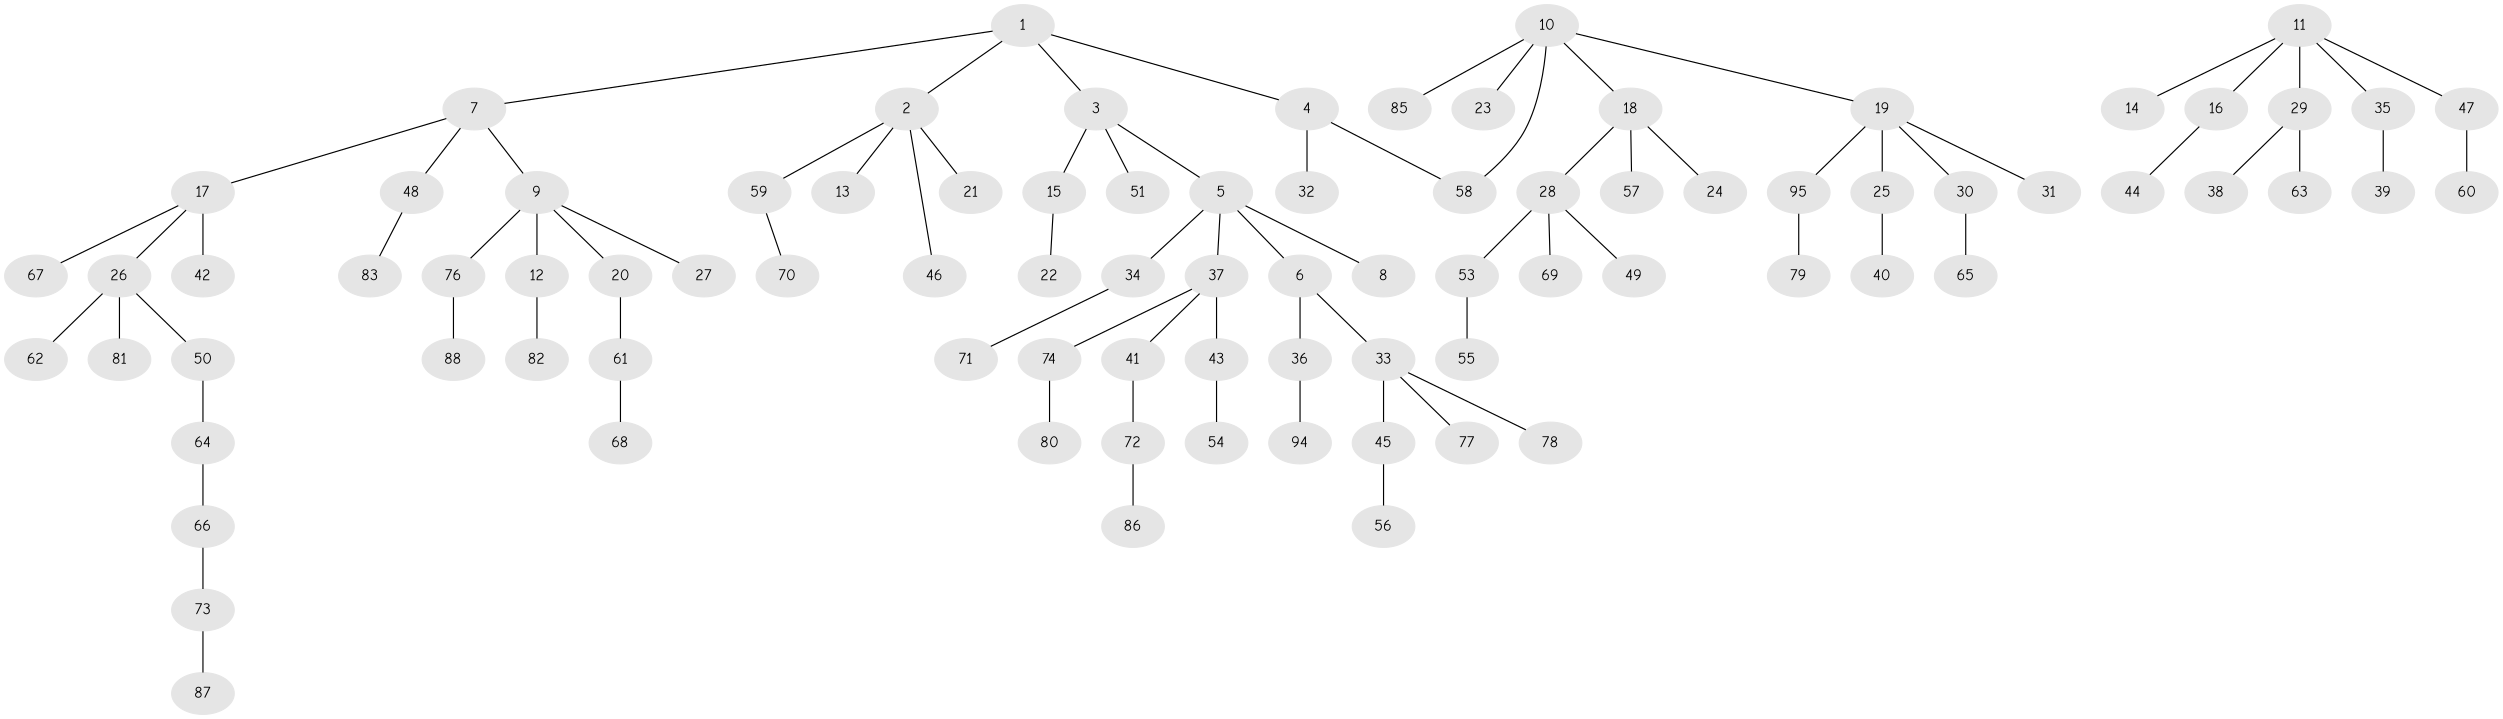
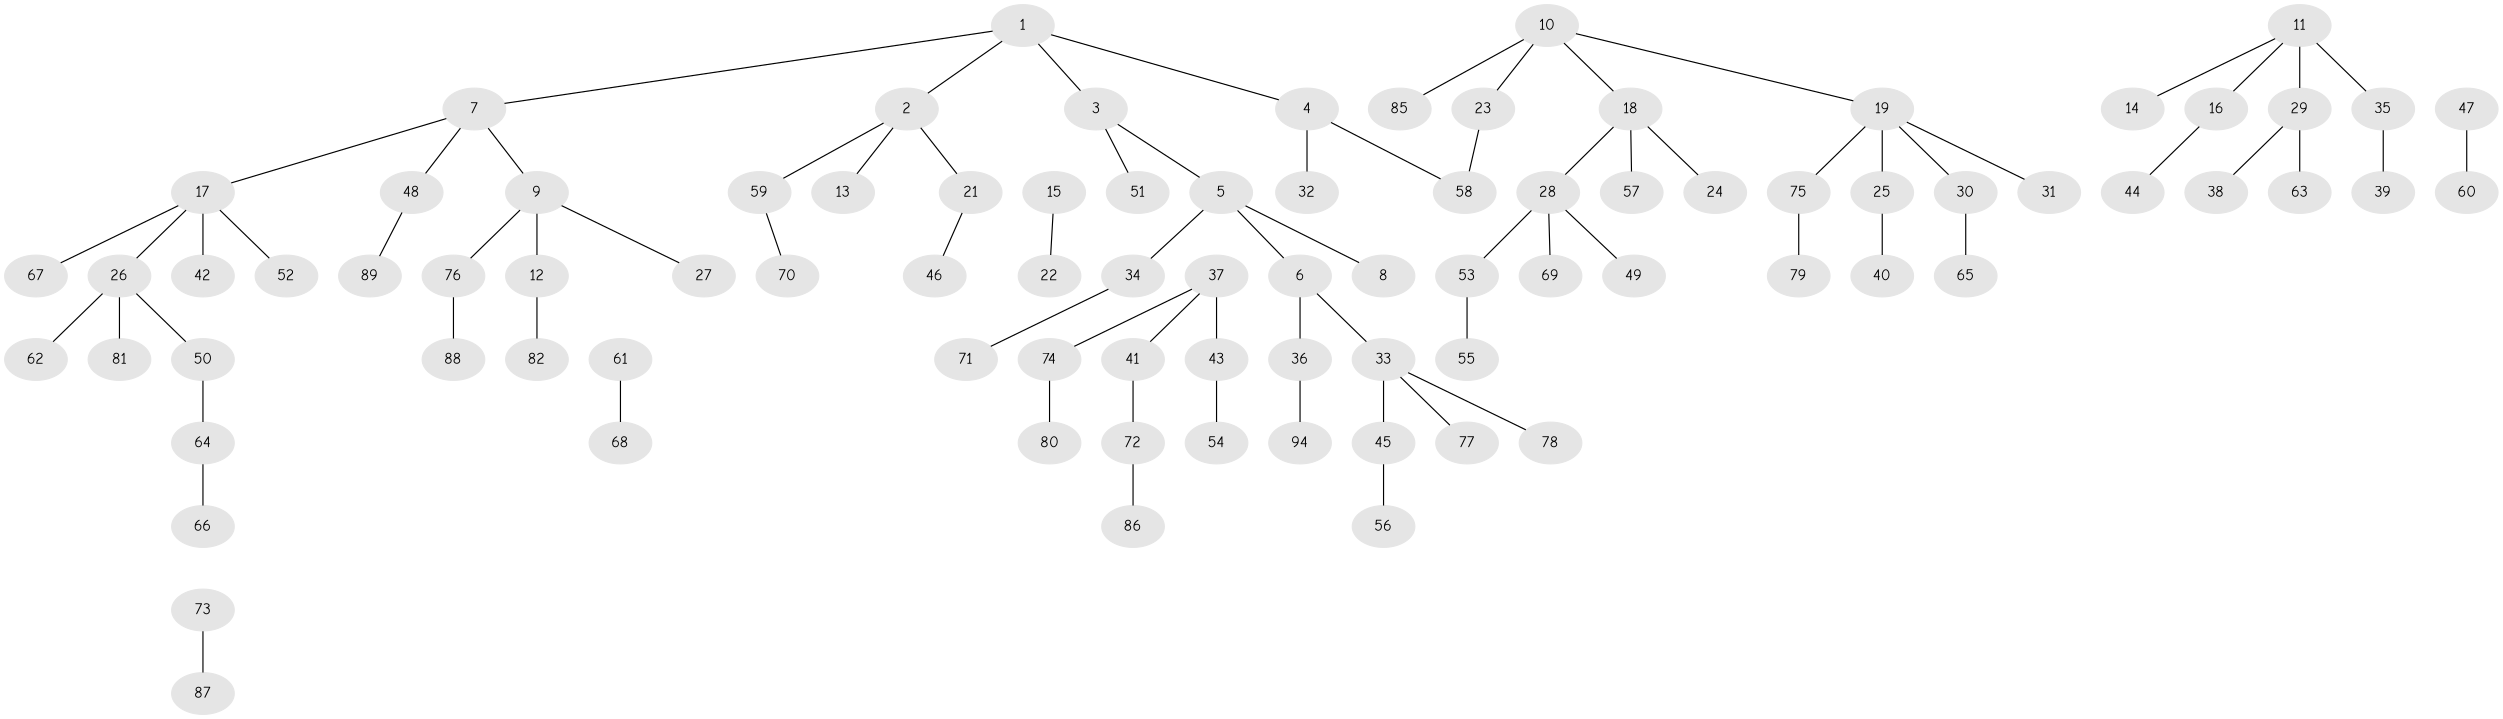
(2383, 67) -> none
(1530, 119) -> (1474, 151)
(1075, 151) -> none
(921, 192) -> (953, 234)
(1799, 193) -> (1799, 193)
(1219, 234) -> none
none -> (286, 276)
(370, 276) -> (370, 276)
(620, 276) -> none
(203, 568) -> none
